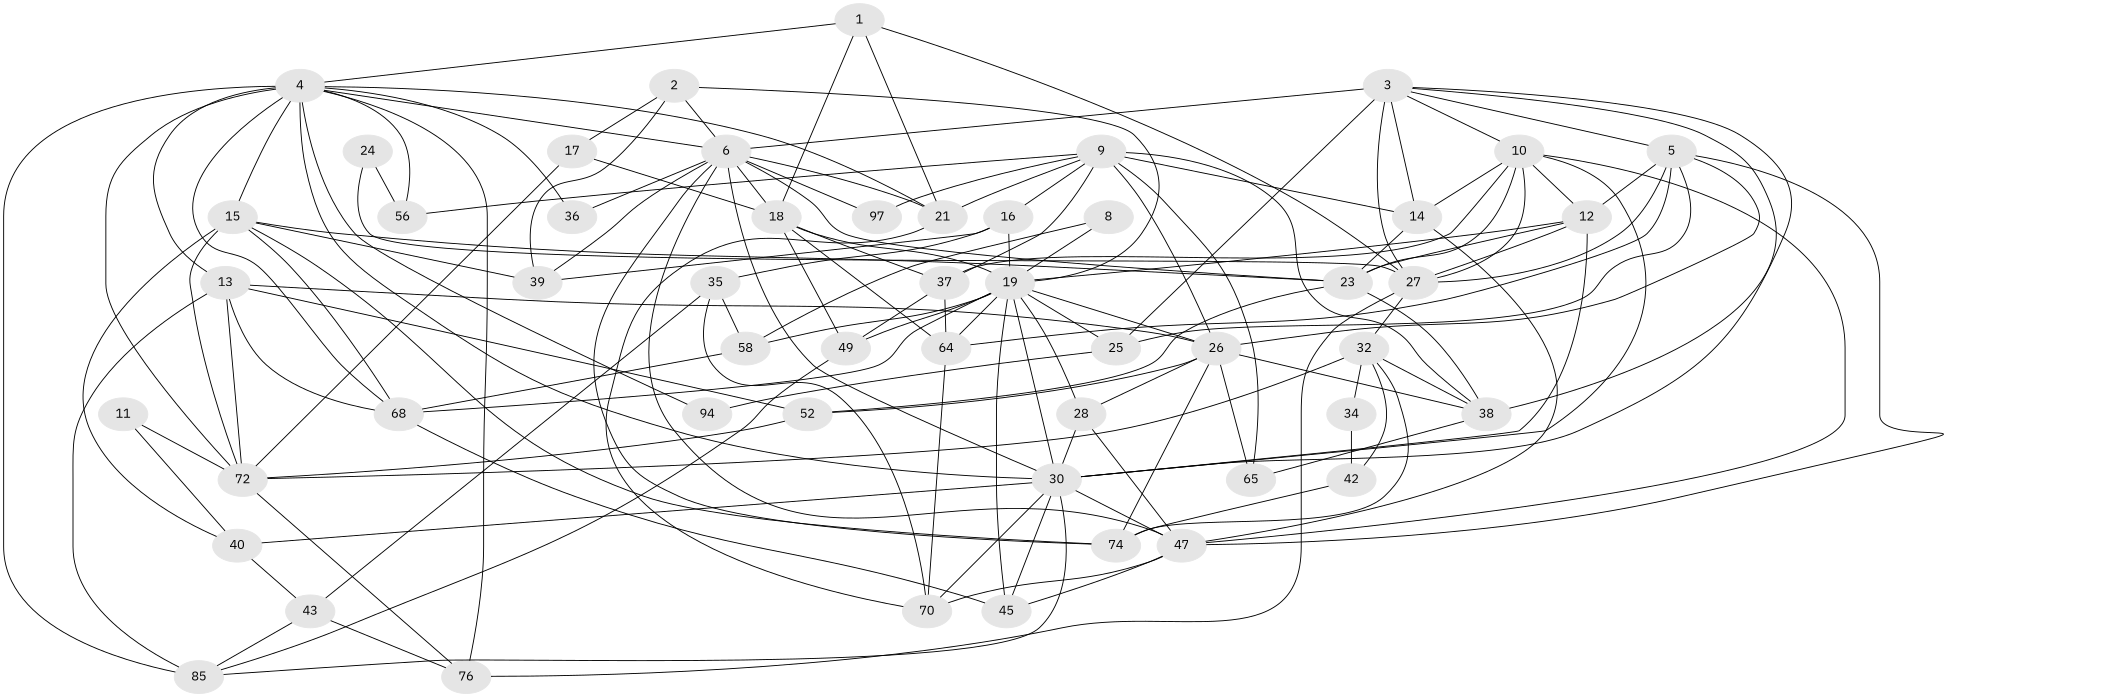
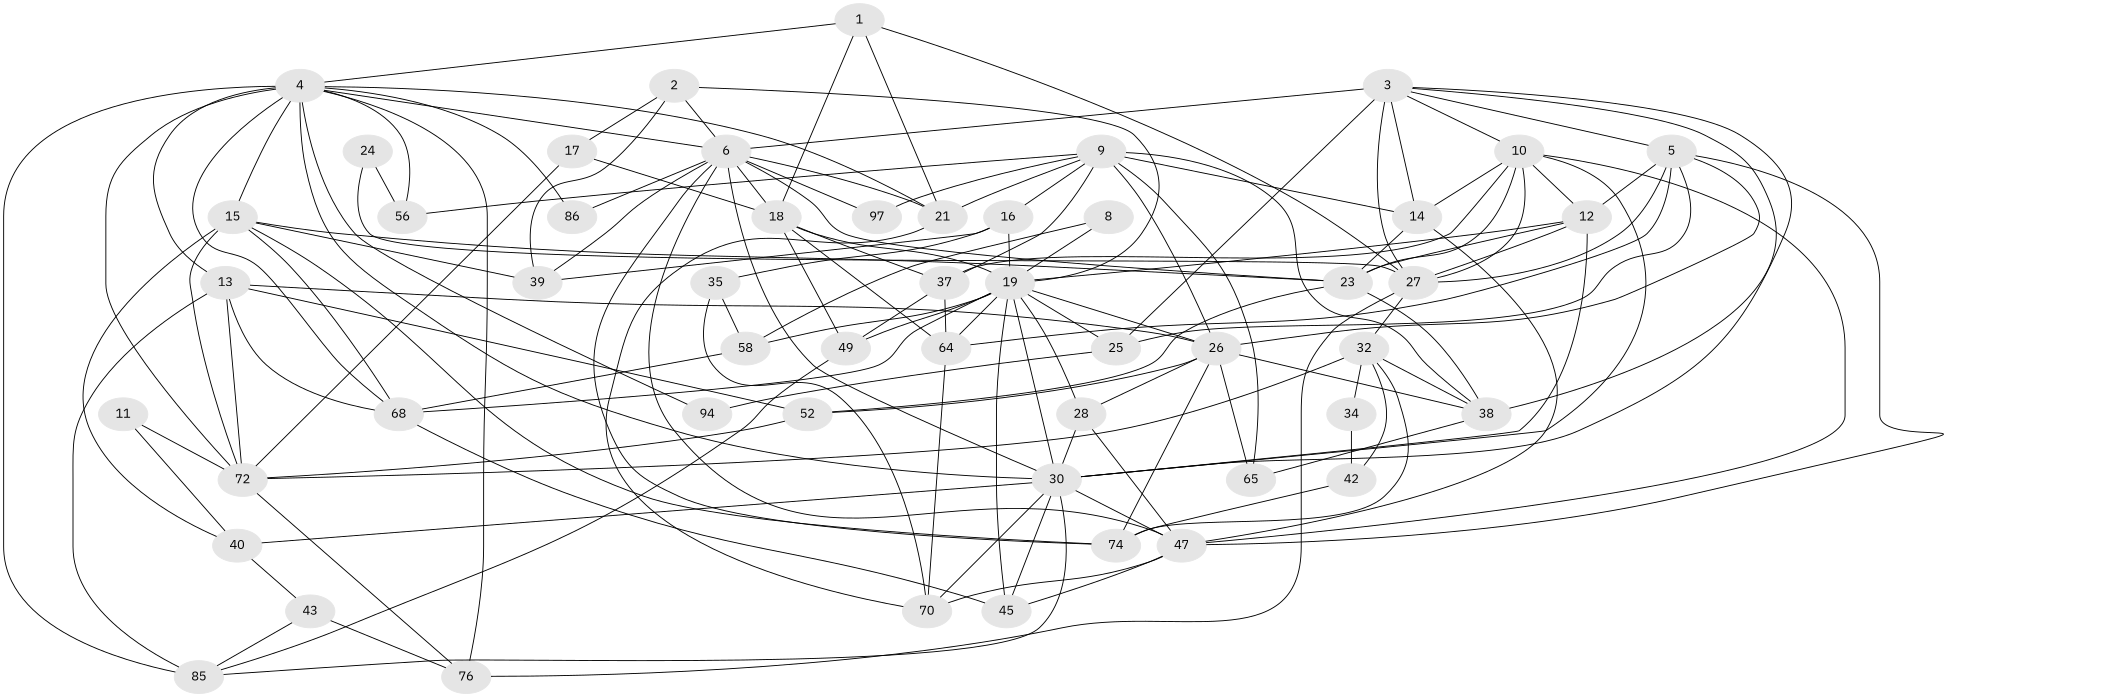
(572, 217) -> (572, 217)
(513, 447) -> none
